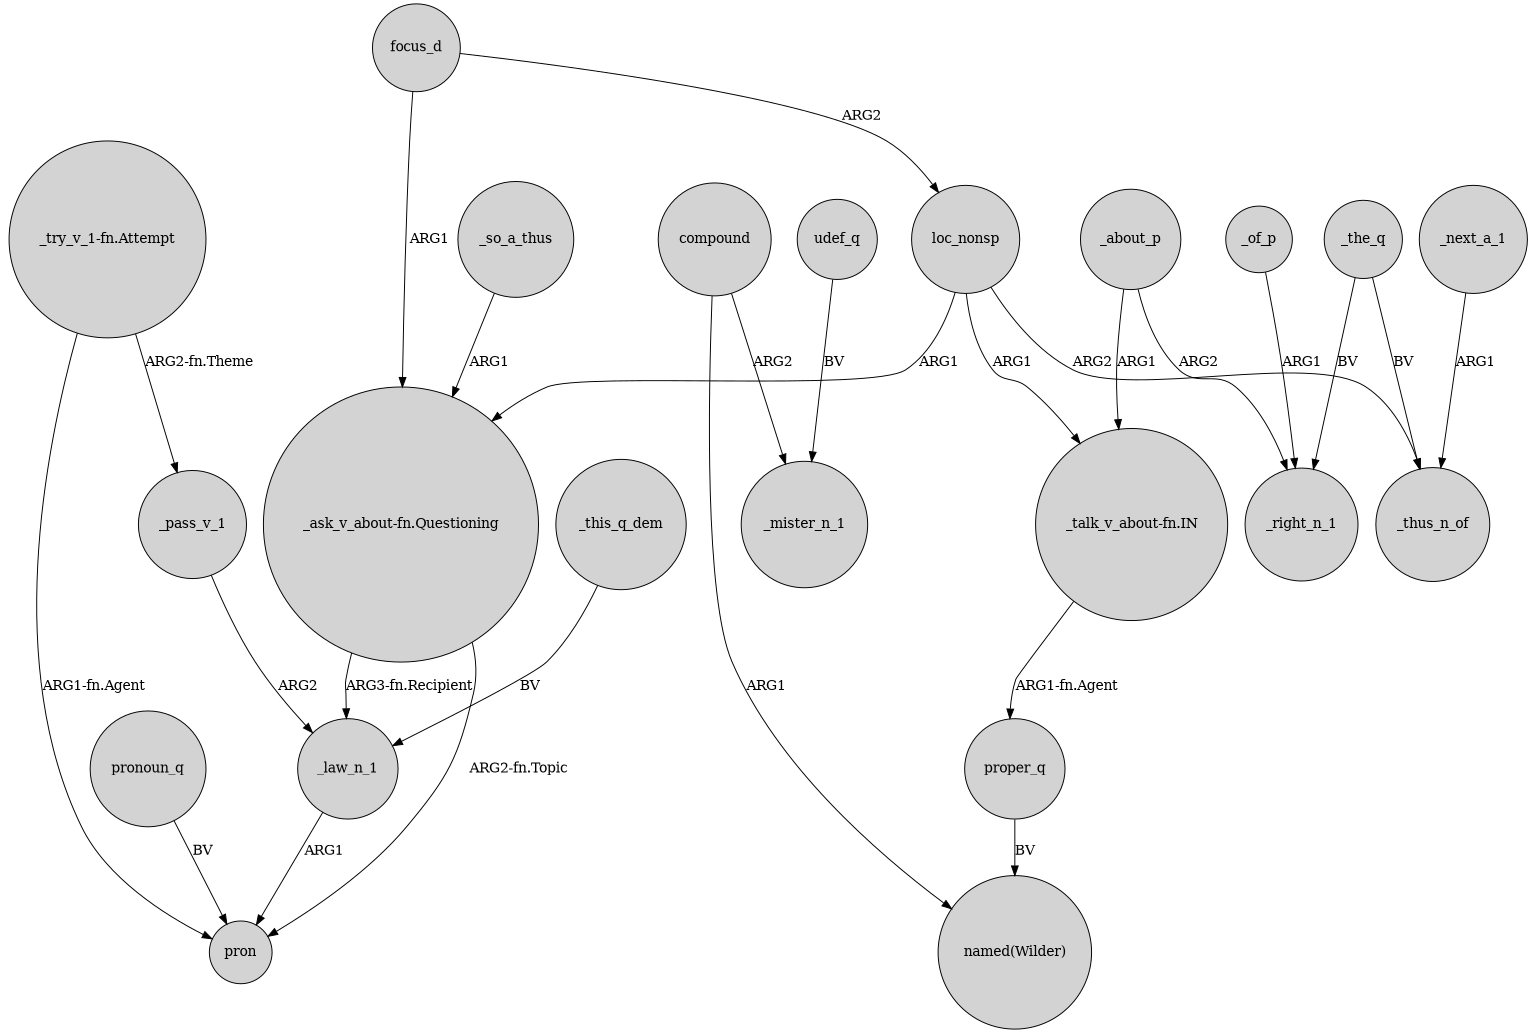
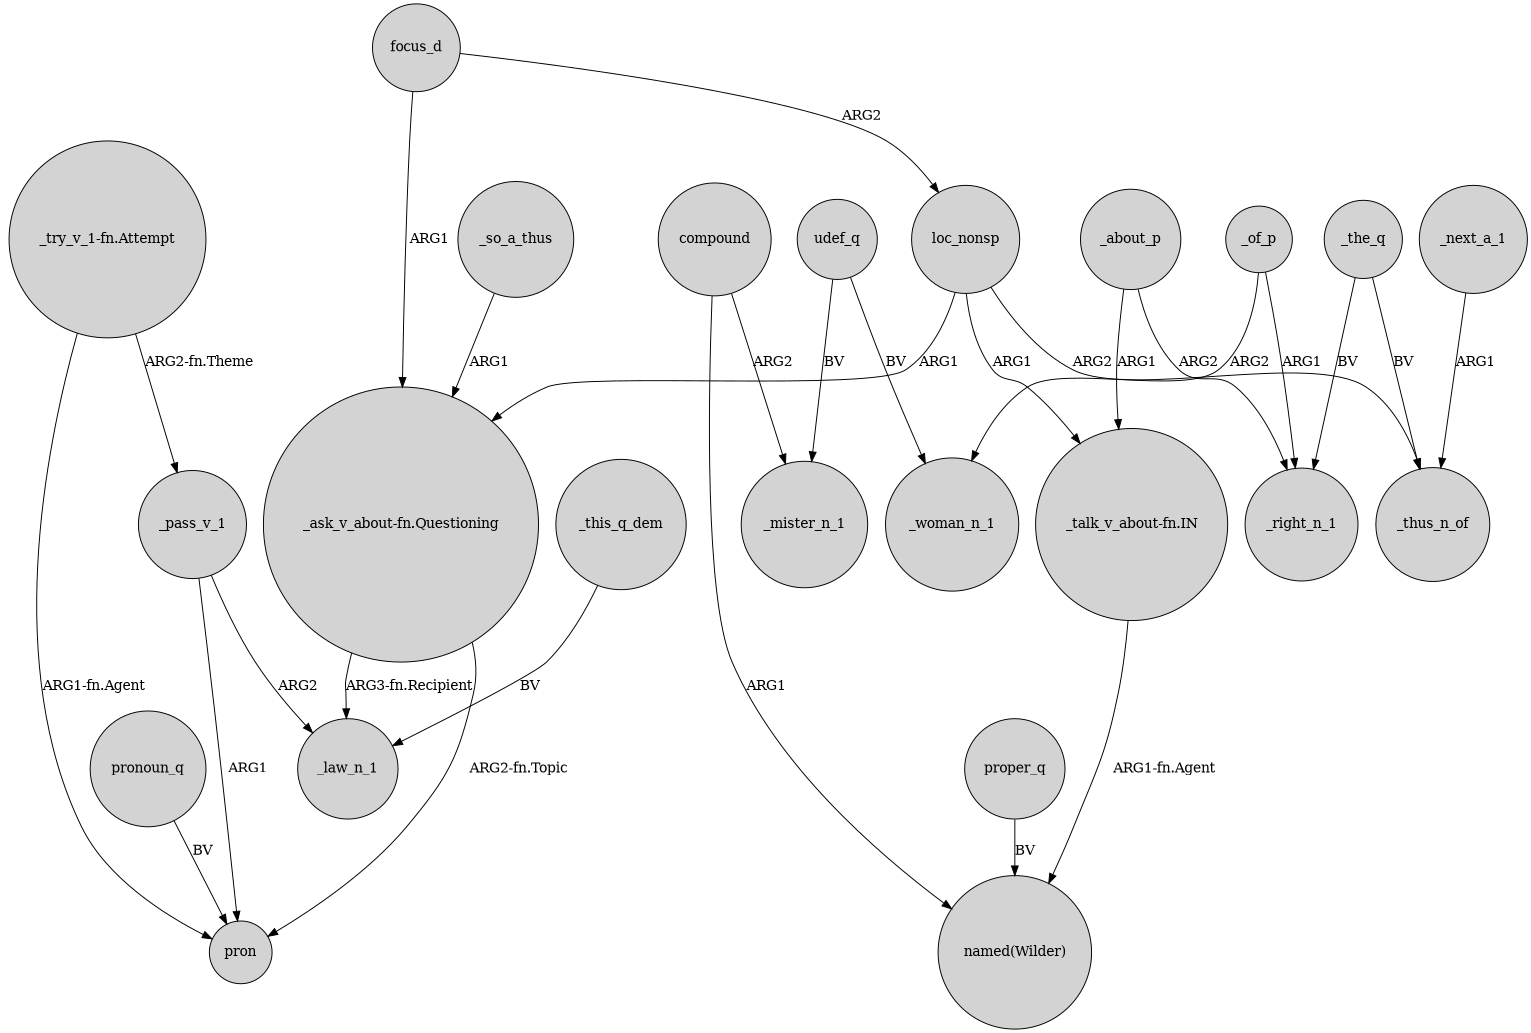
none -> (952, 525)
(1035, 652) -> (1103, 751)
(292, 864) -> (218, 745)
